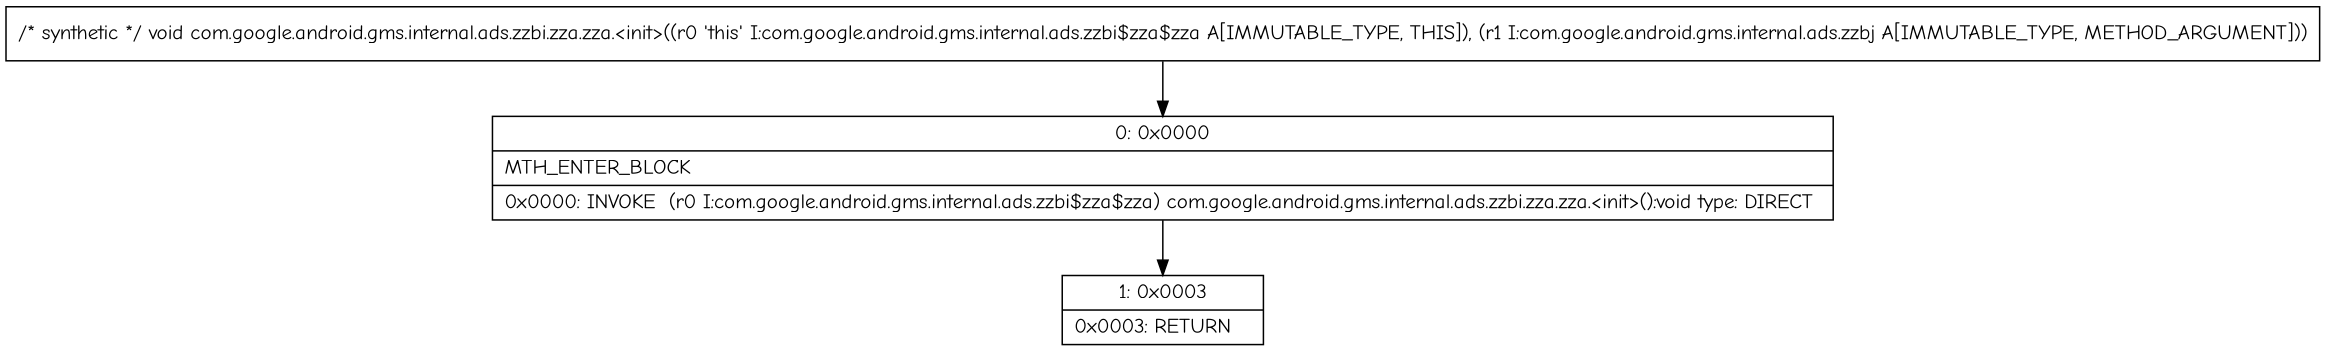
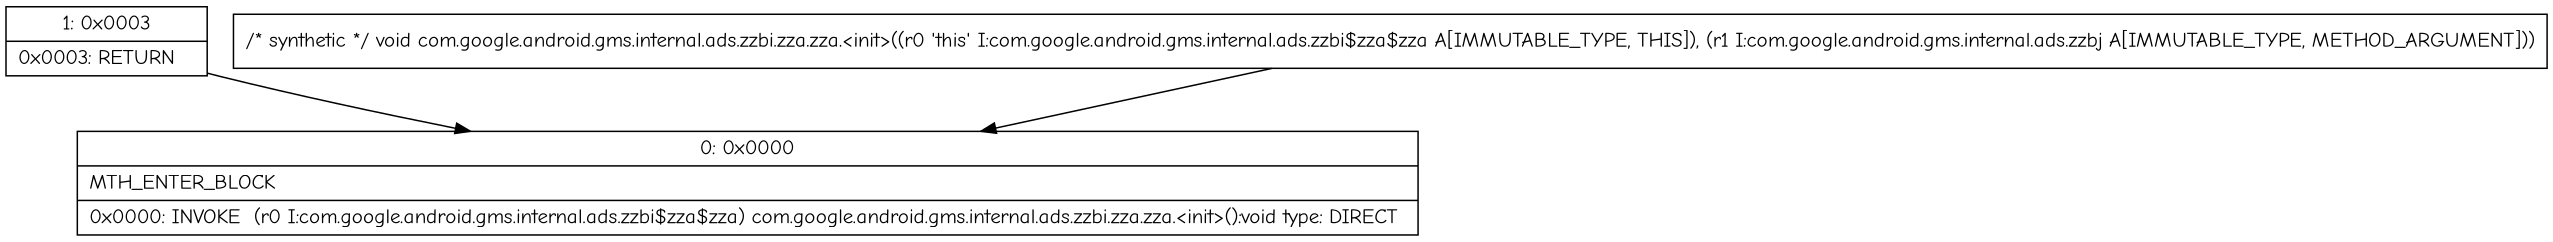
(1163, 240) -> (331, 102)
